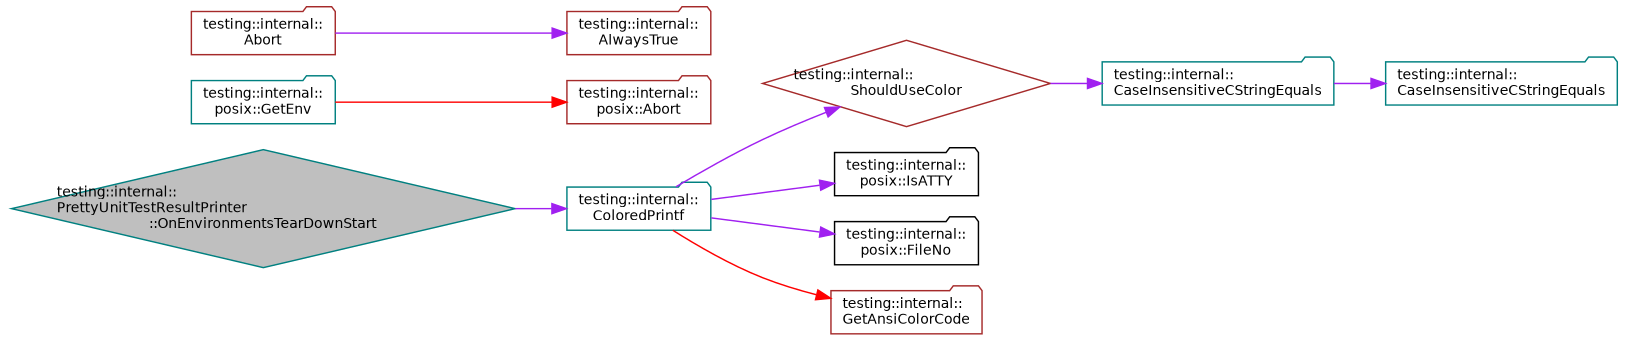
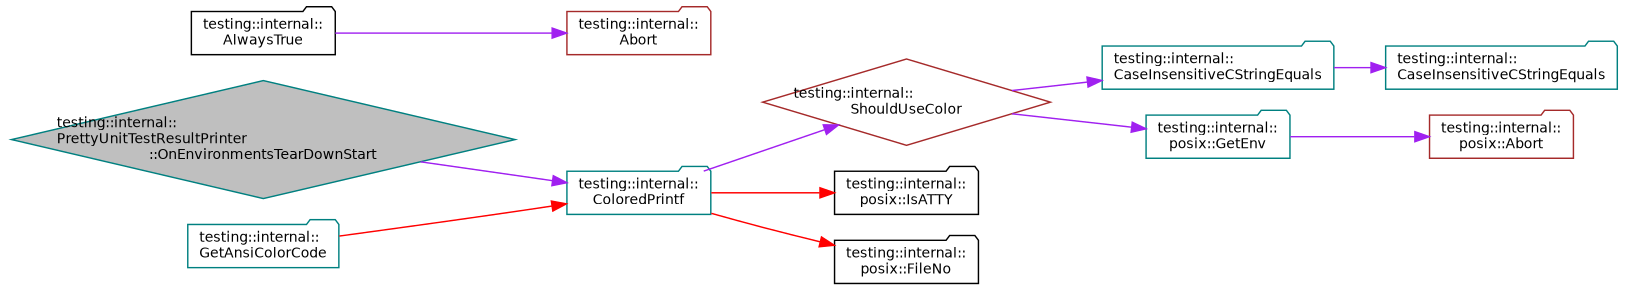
(444, 33) -> (444, 33)
(639, 33) -> (263, 33)
(444, 102) -> (1352, 137)
none -> (1072, 120)
(765, 192) -> (765, 193)
(765, 225) -> (766, 228)
(742, 269) -> (446, 221)
(906, 312) -> (263, 246)
